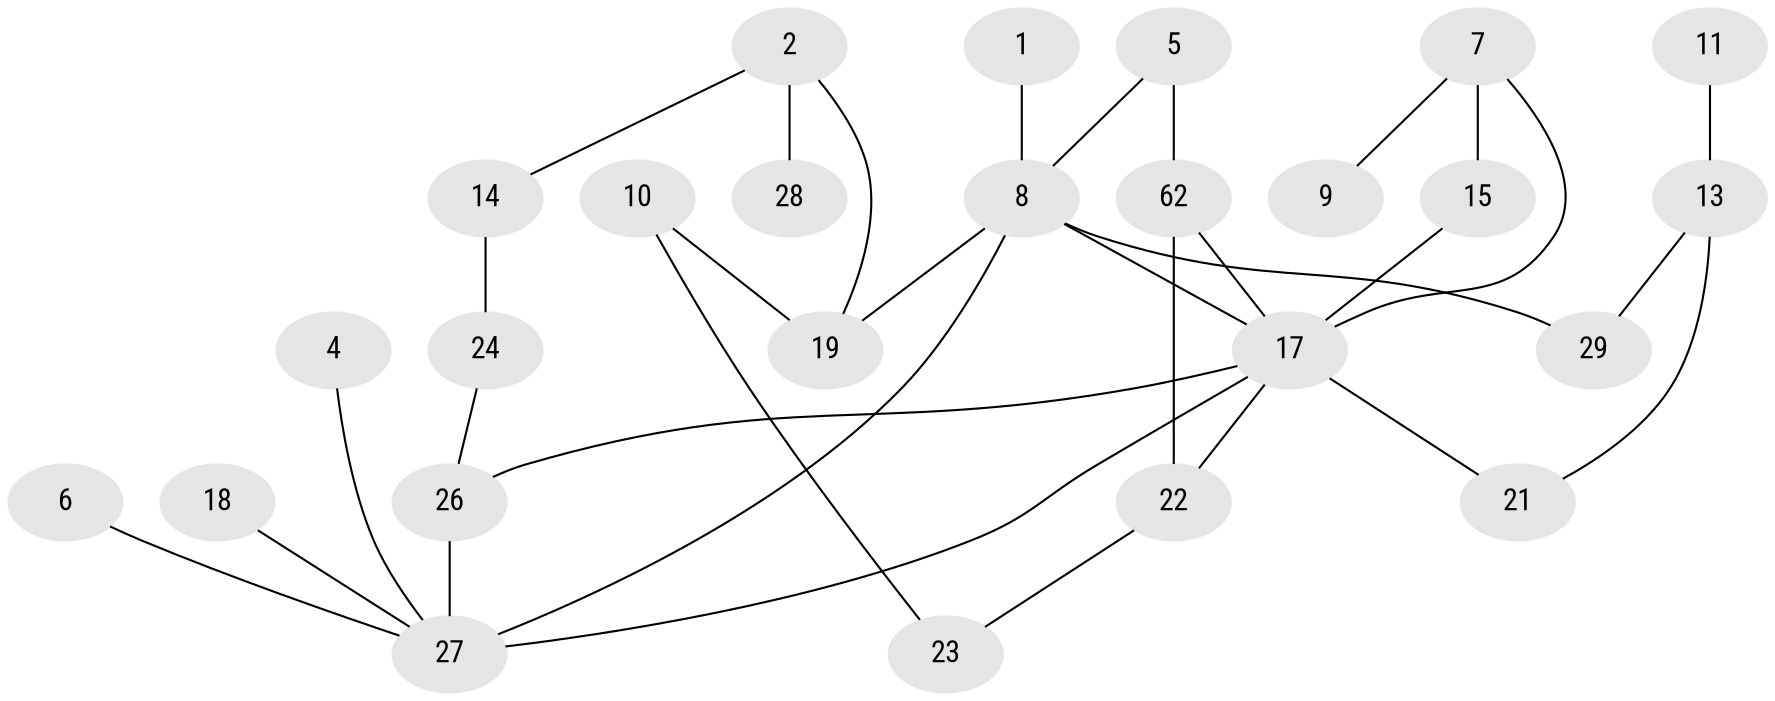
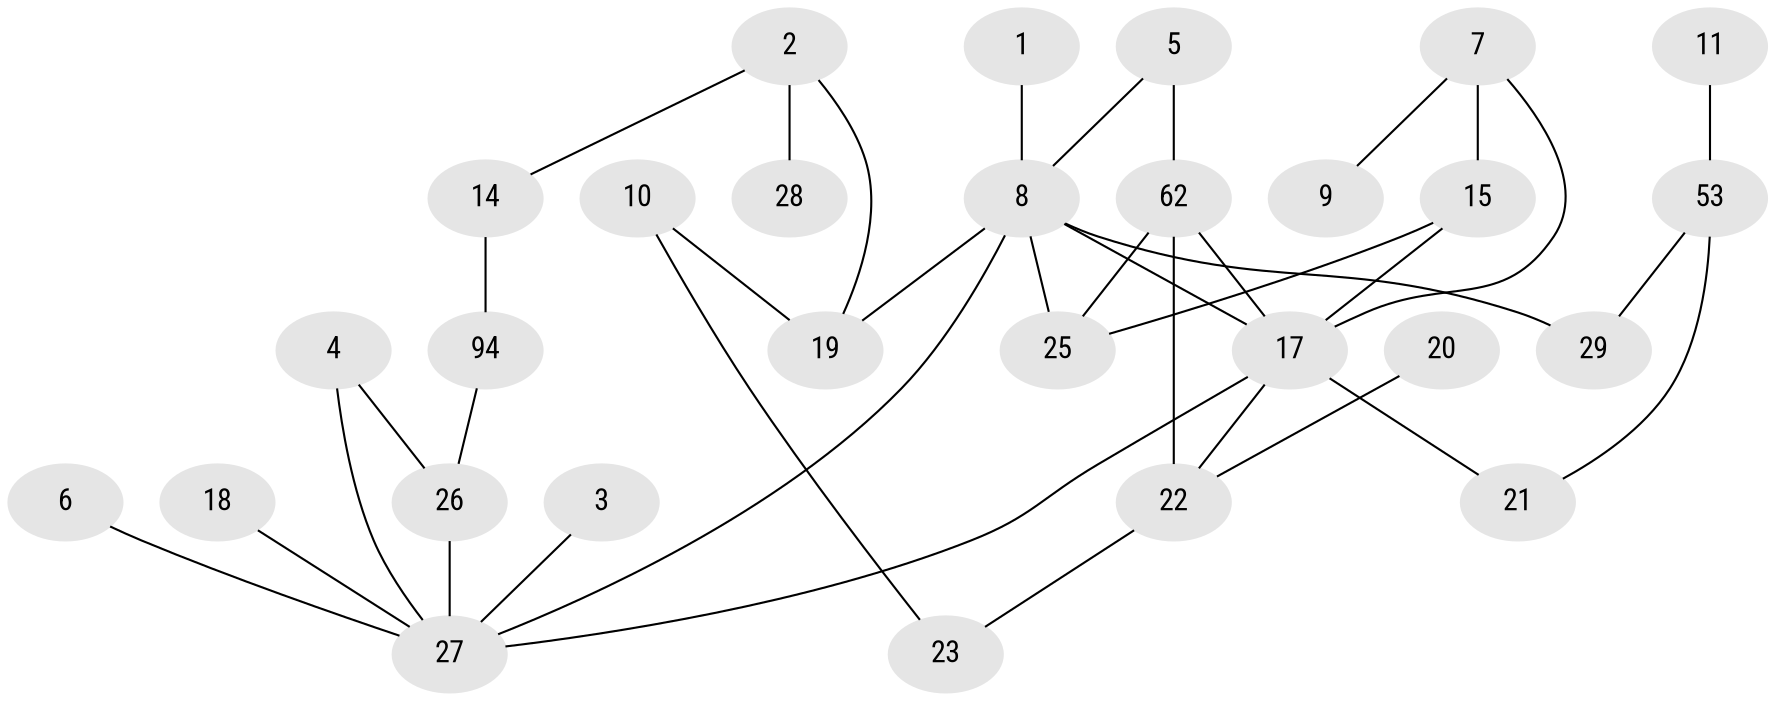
(1710, 198) -> (1710, 198)
(486, 350) -> (486, 350)
none -> (1058, 350)
none -> (1442, 350)
(845, 415) -> (392, 426)
none -> (602, 502)
